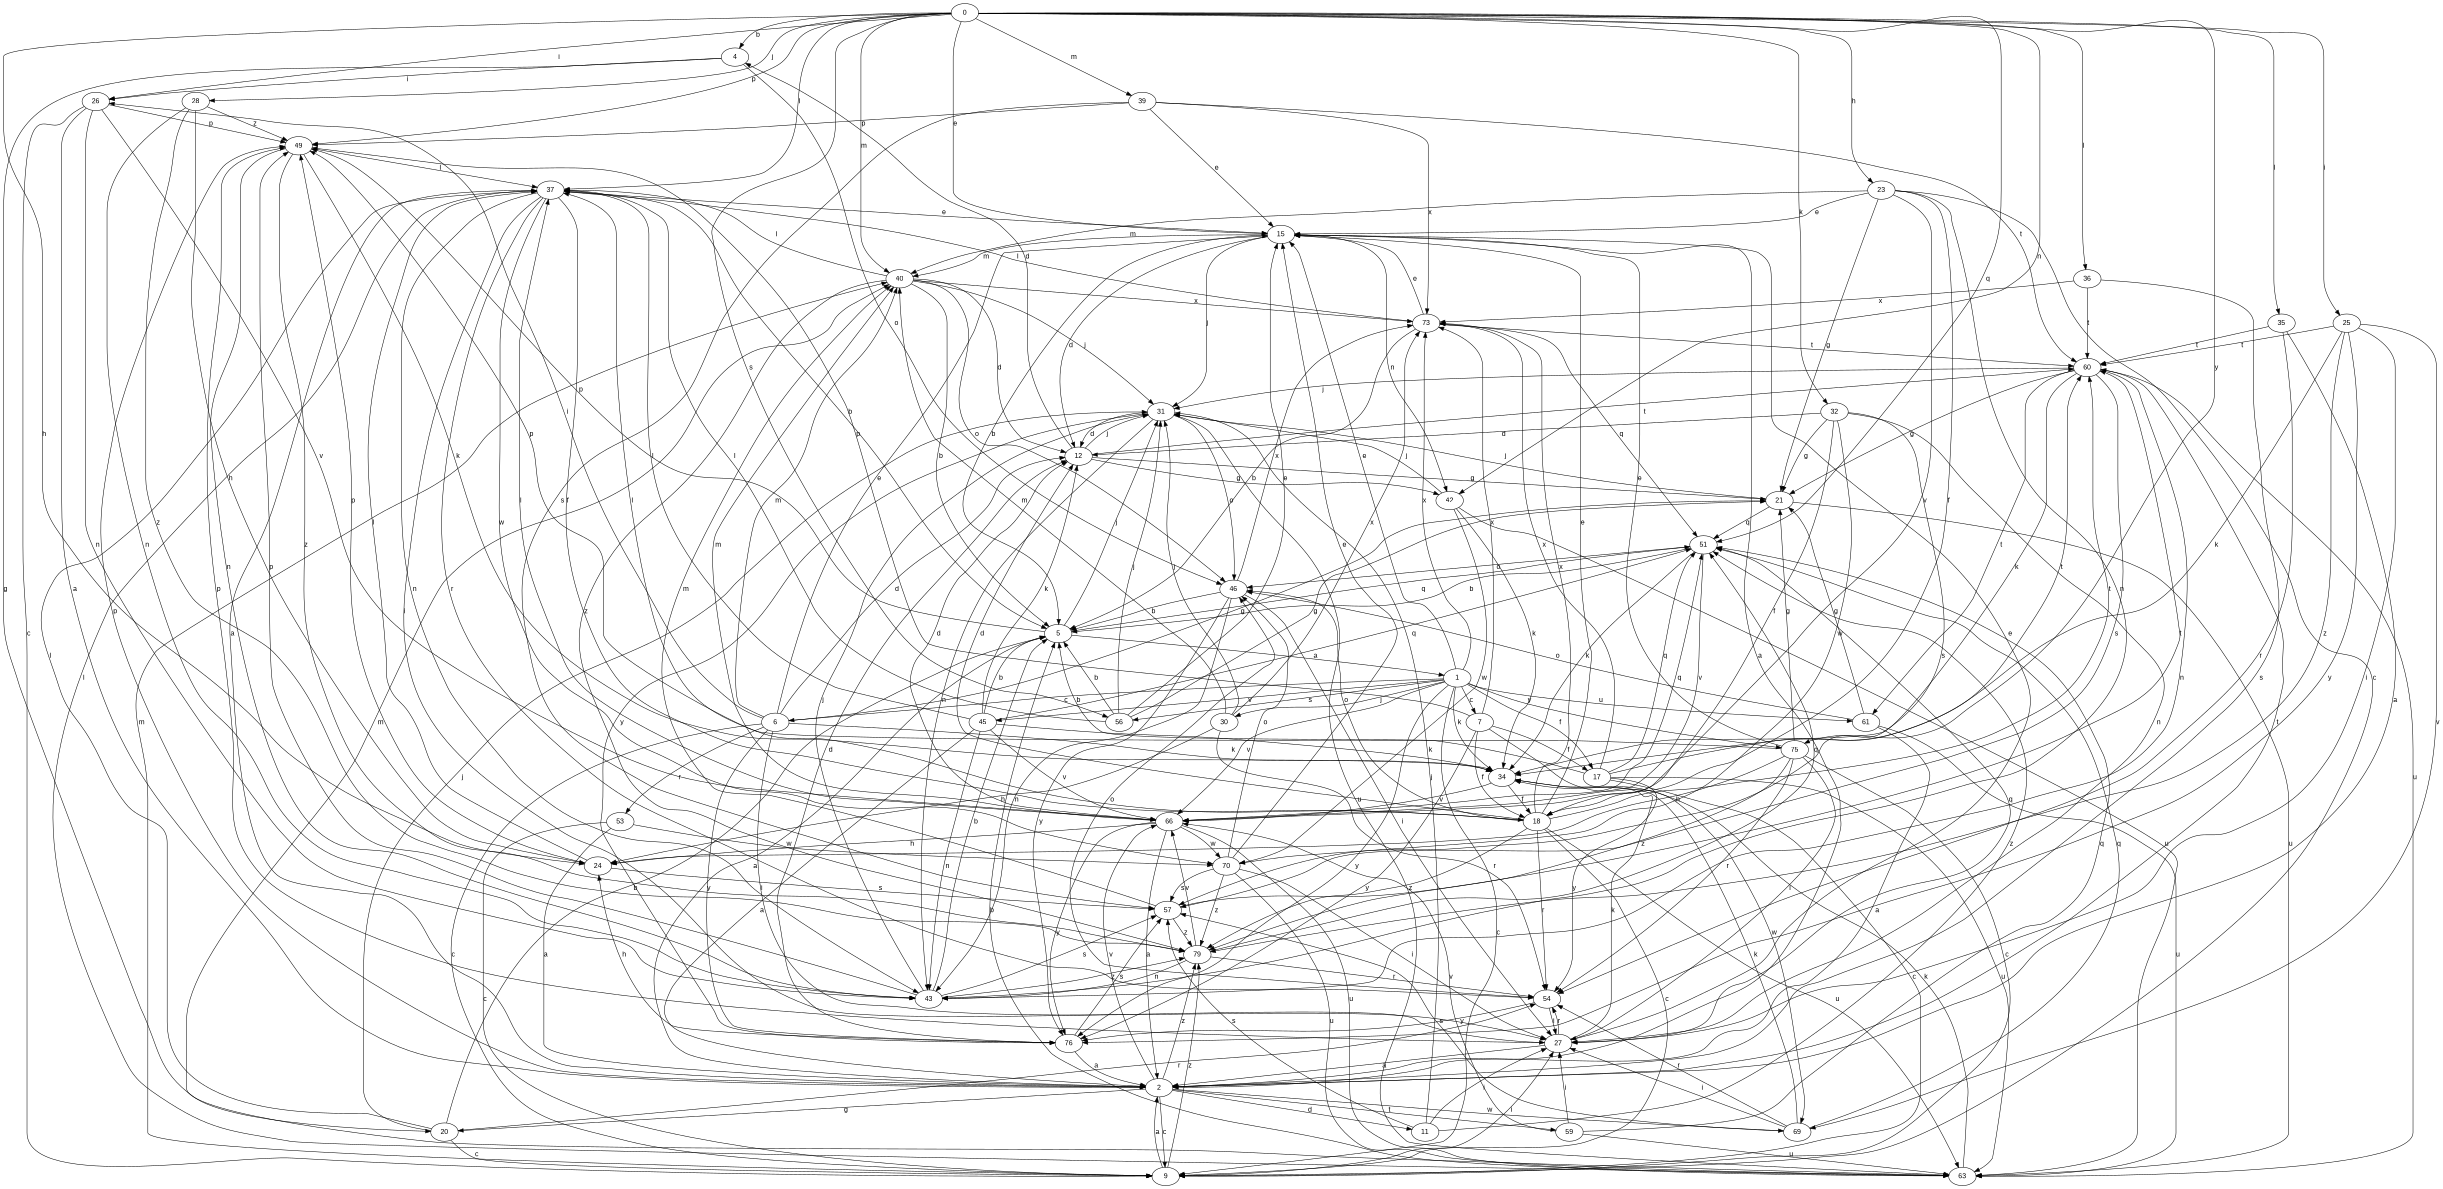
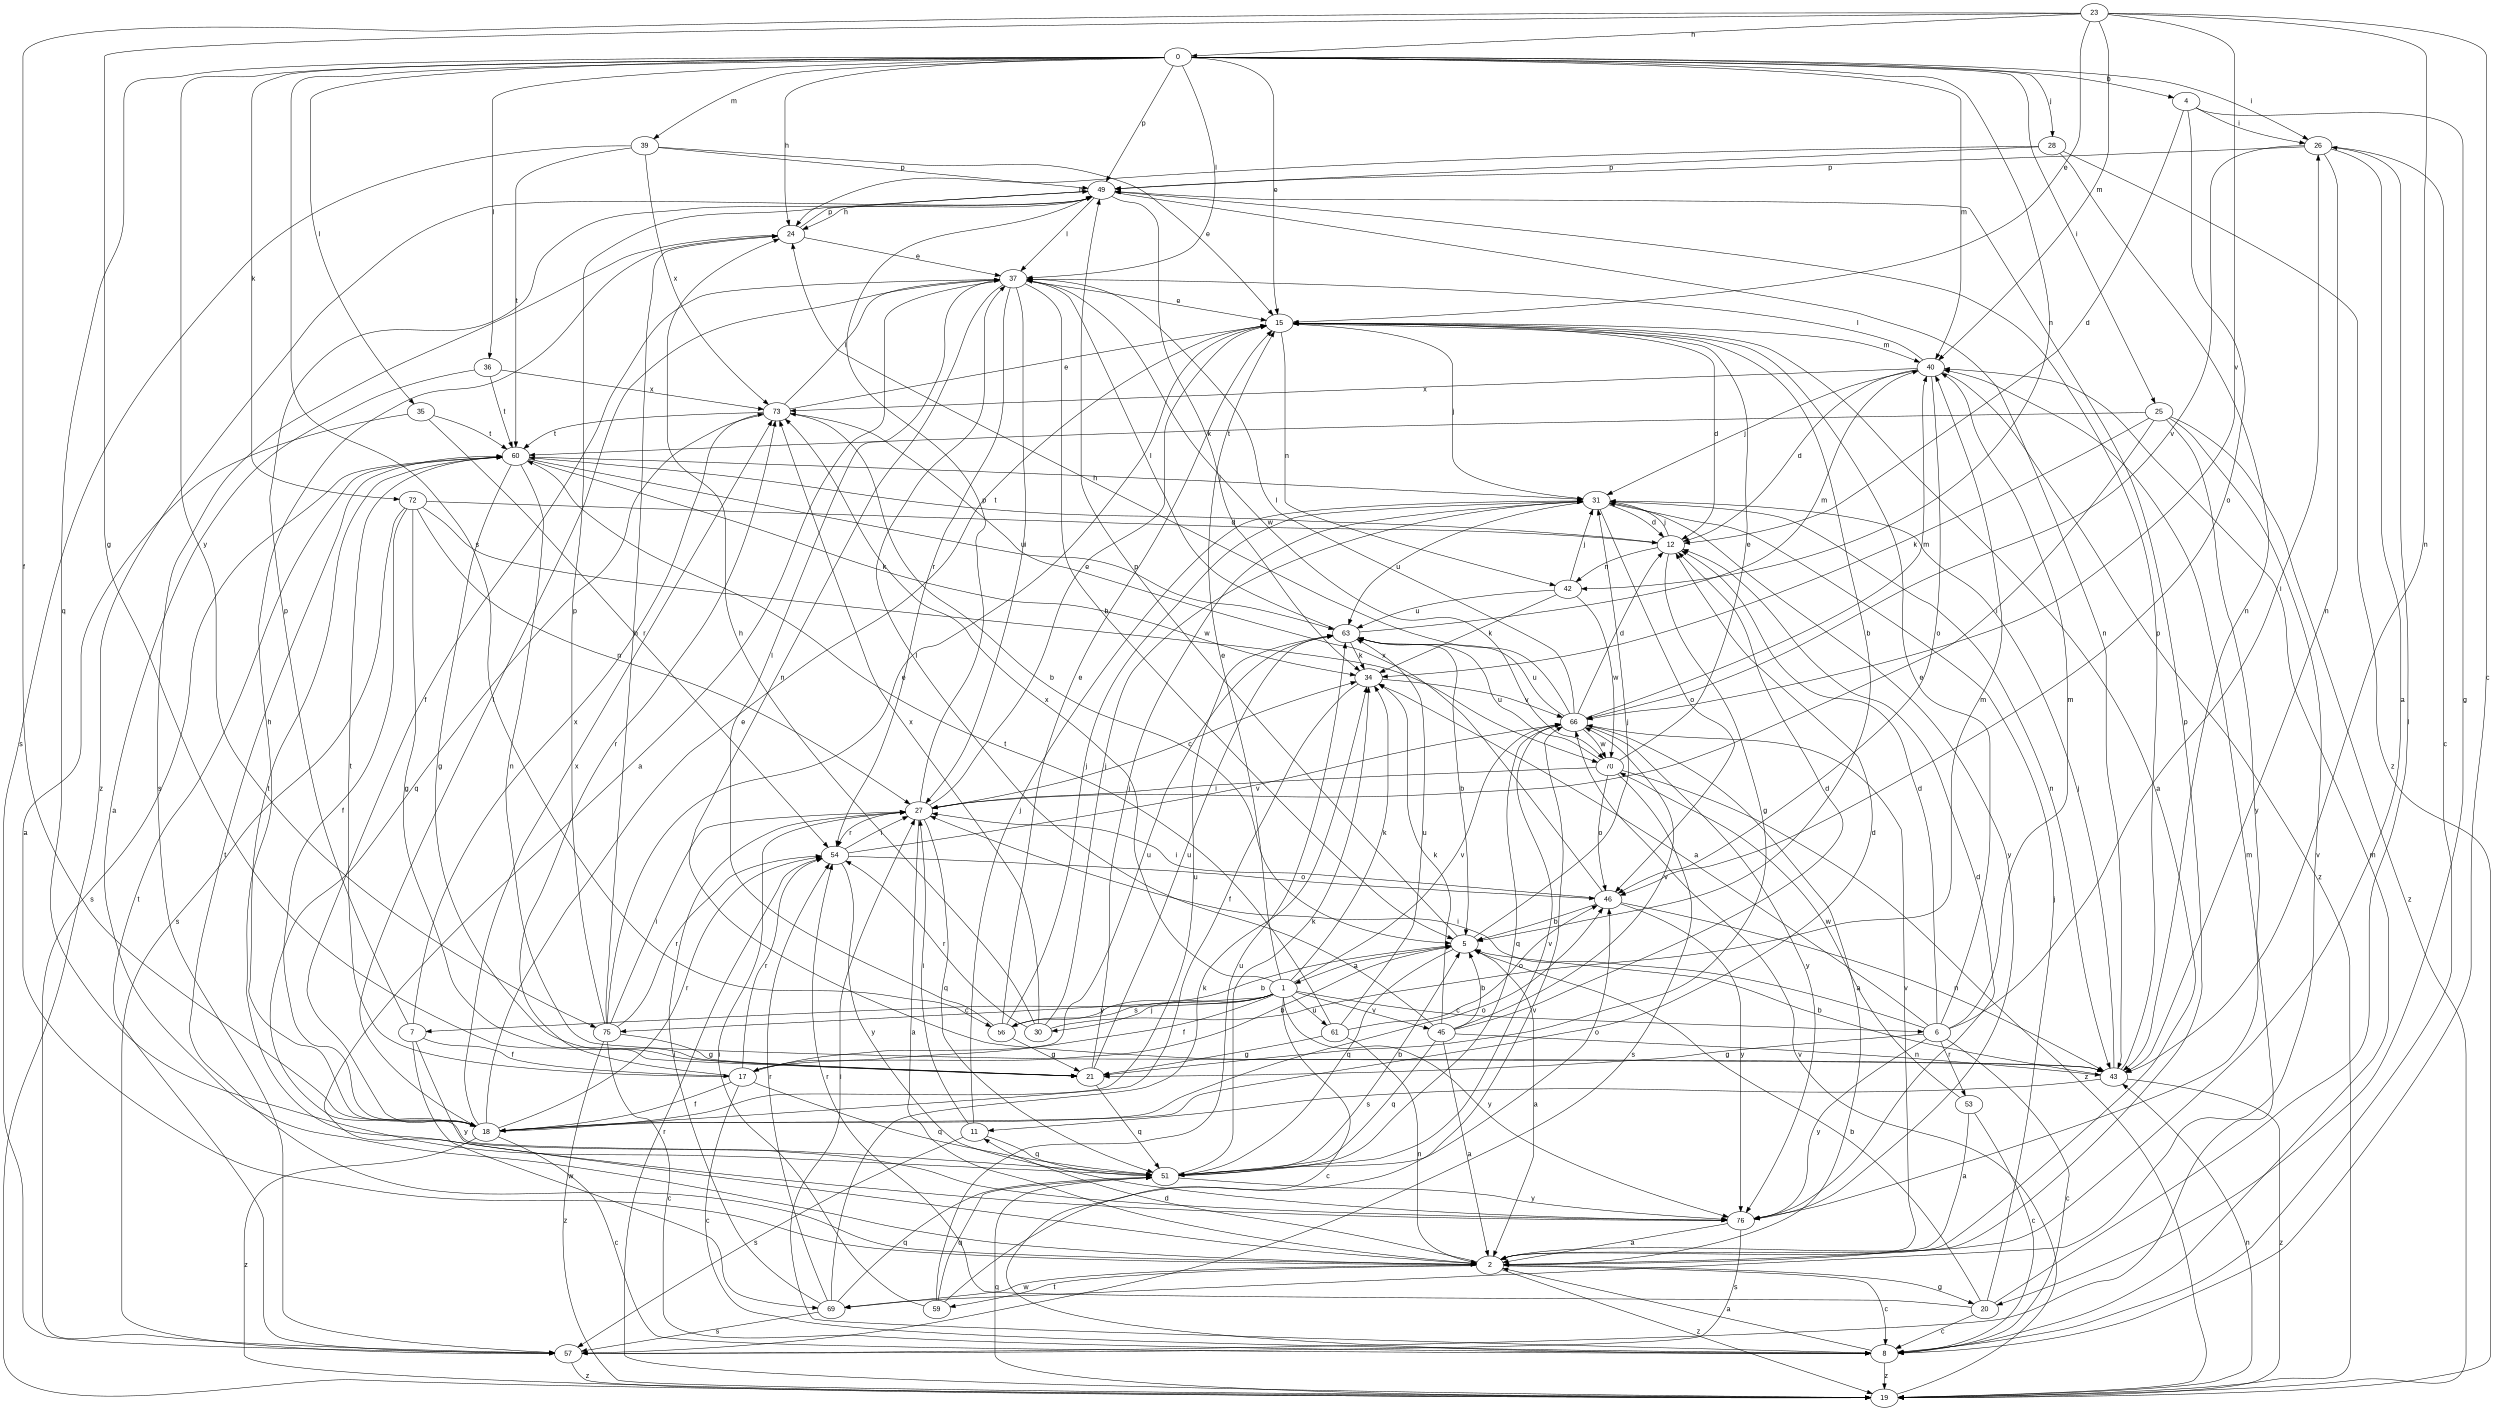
(1485, 20) -> (1639, 35)
(255, 124) -> (1611, 168)
none -> (945, 200)
(976, 213) -> (1997, 395)
(1834, 412) -> (413, 501)
(936, 465) -> none
(1239, 478) -> (1607, 567)
(374, 523) -> (918, 257)
(1997, 544) -> (951, 726)
(1544, 545) -> (616, 744)
(1046, 589) -> (1827, 789)
(46, 648) -> (2399, 803)
(2261, 678) -> (114, 811)
(1233, 750) -> (1696, 855)
(1480, 783) -> (620, 1117)
none -> (1185, 798)
(2012, 844) -> (1037, 1154)
(1574, 888) -> (766, 966)
(1613, 910) -> (1190, 744)
(1877, 910) -> (1420, 1154)
(1197, 955) -> (1884, 1398)
(1058, 956) -> (1546, 1089)
(1166, 1176) -> (1884, 1354)
none -> (1451, 1192)
